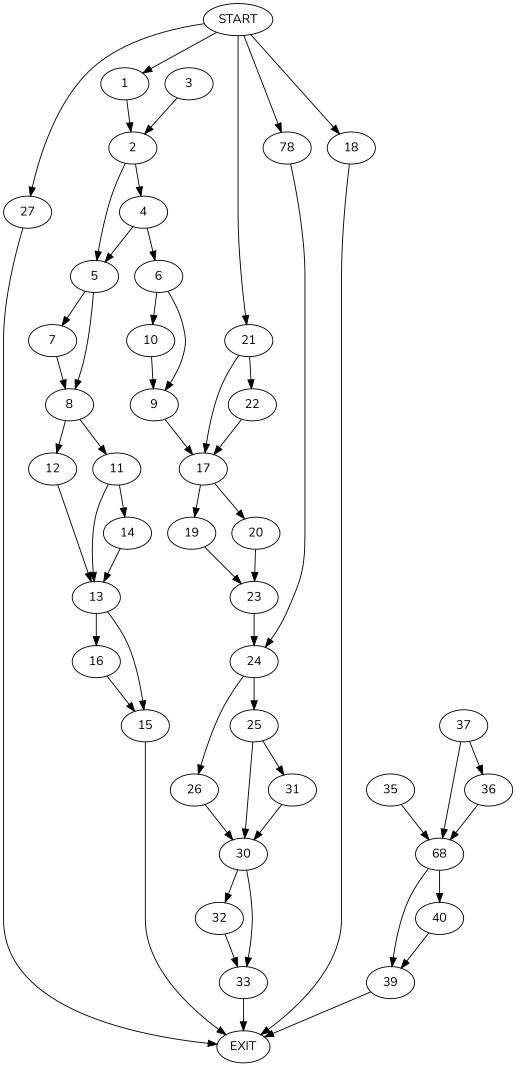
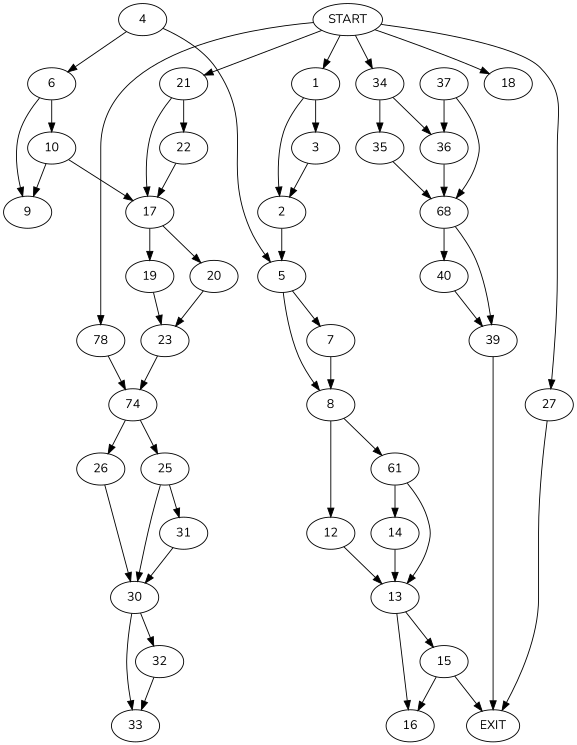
none -> (380, 84)
none -> (316, 112)
(137, 175) -> none
(176, 433) -> (94, 176)
(117, 469) -> (395, 469)
(342, 610) -> none
(254, 662) -> (133, 405)
(118, 690) -> (429, 690)
(243, 1010) -> none
